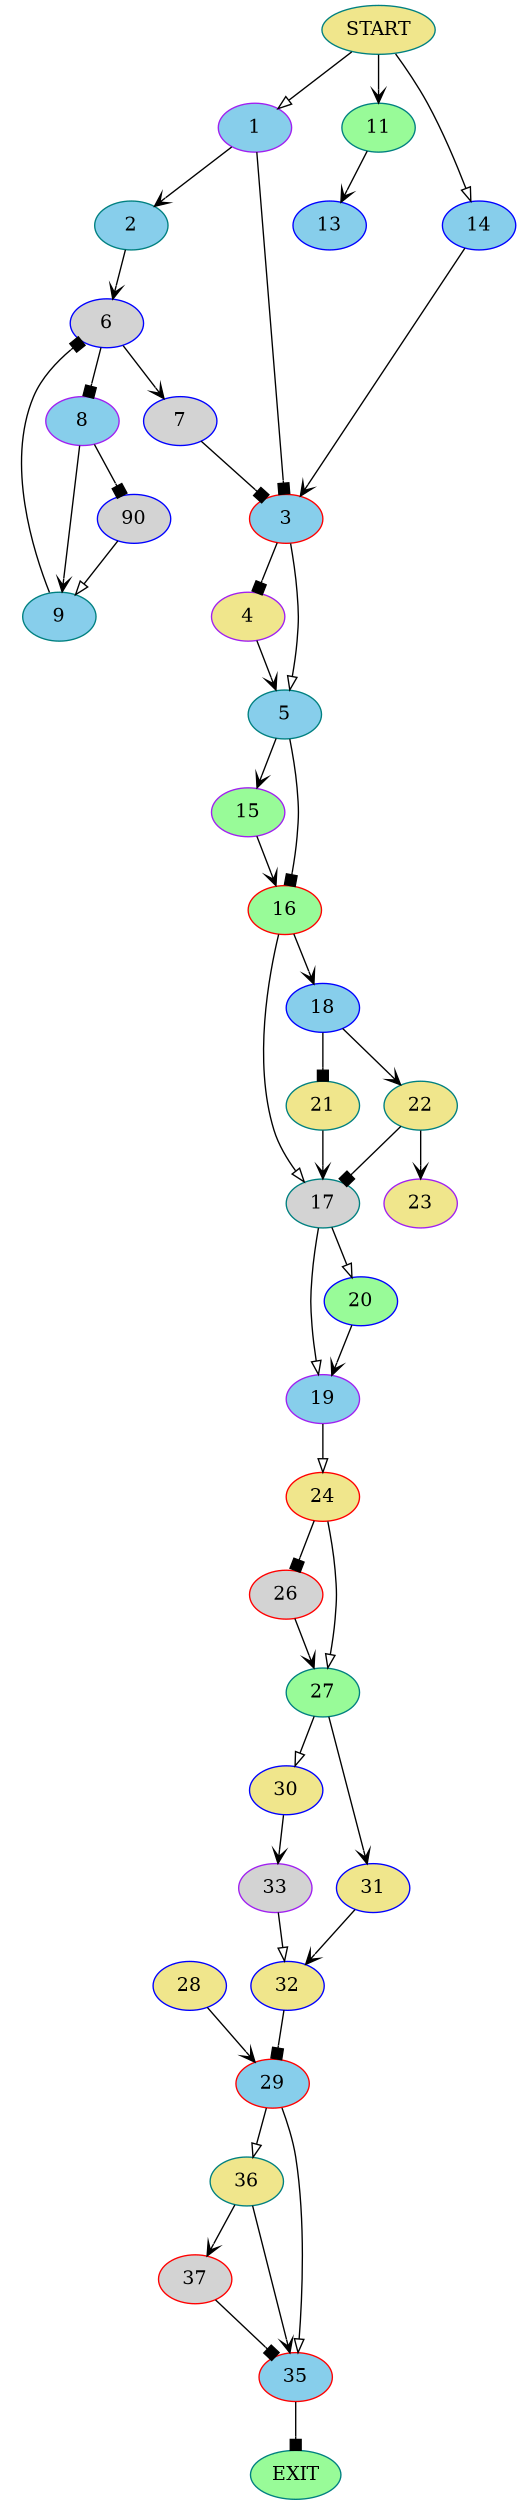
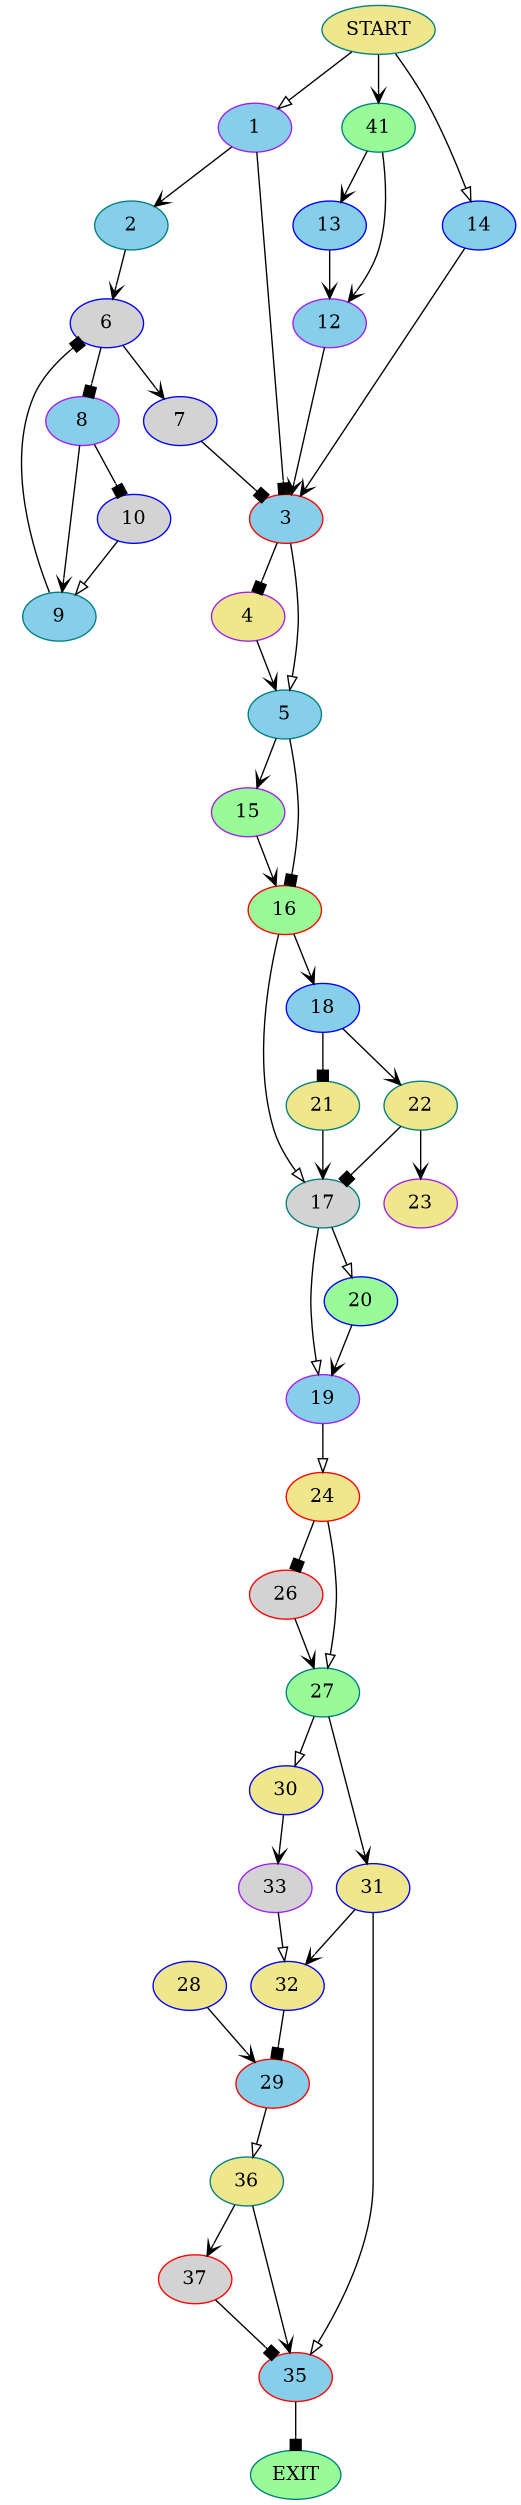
(379, 128) -> (379, 128)
none -> (330, 323)
(134, 519) -> (134, 519)
(302, 2222) -> (373, 2133)
